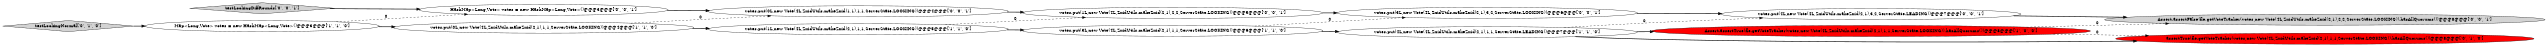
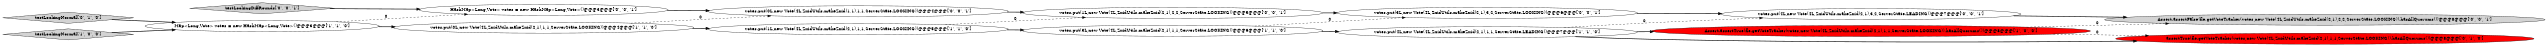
none -> (68, 34)
